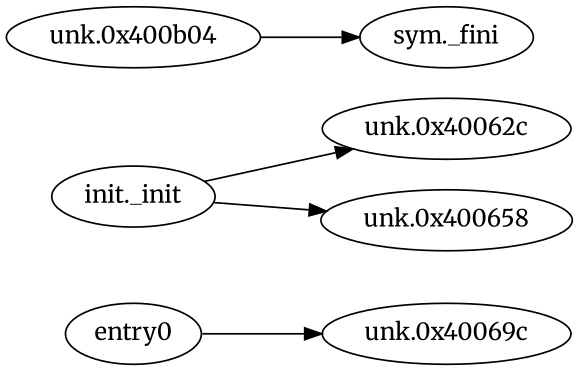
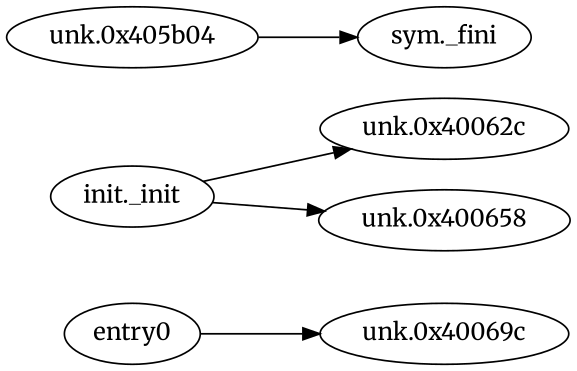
(133, 37) -> (132, 37)
